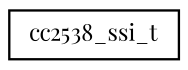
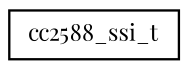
(94, 35) -> (94, 35)
